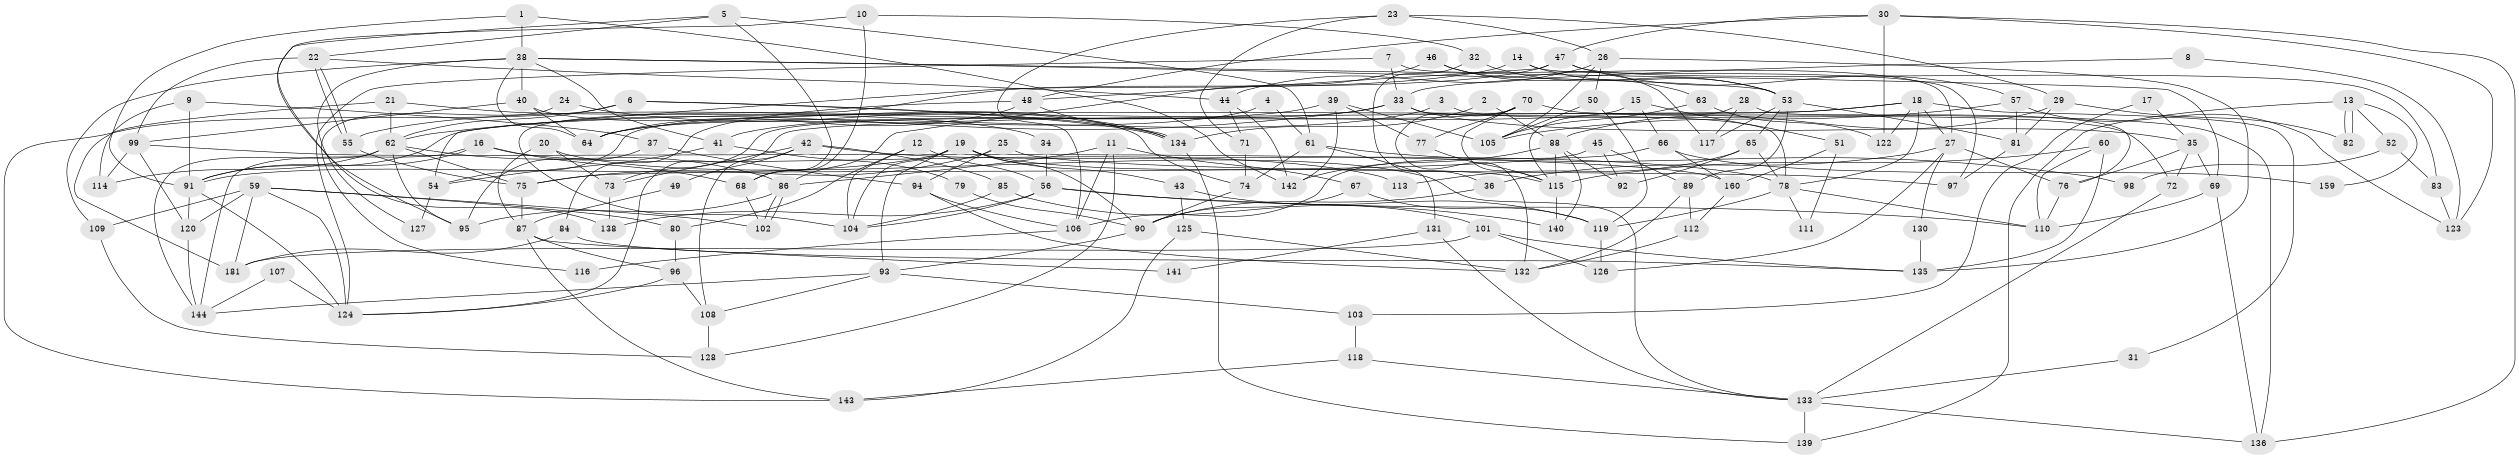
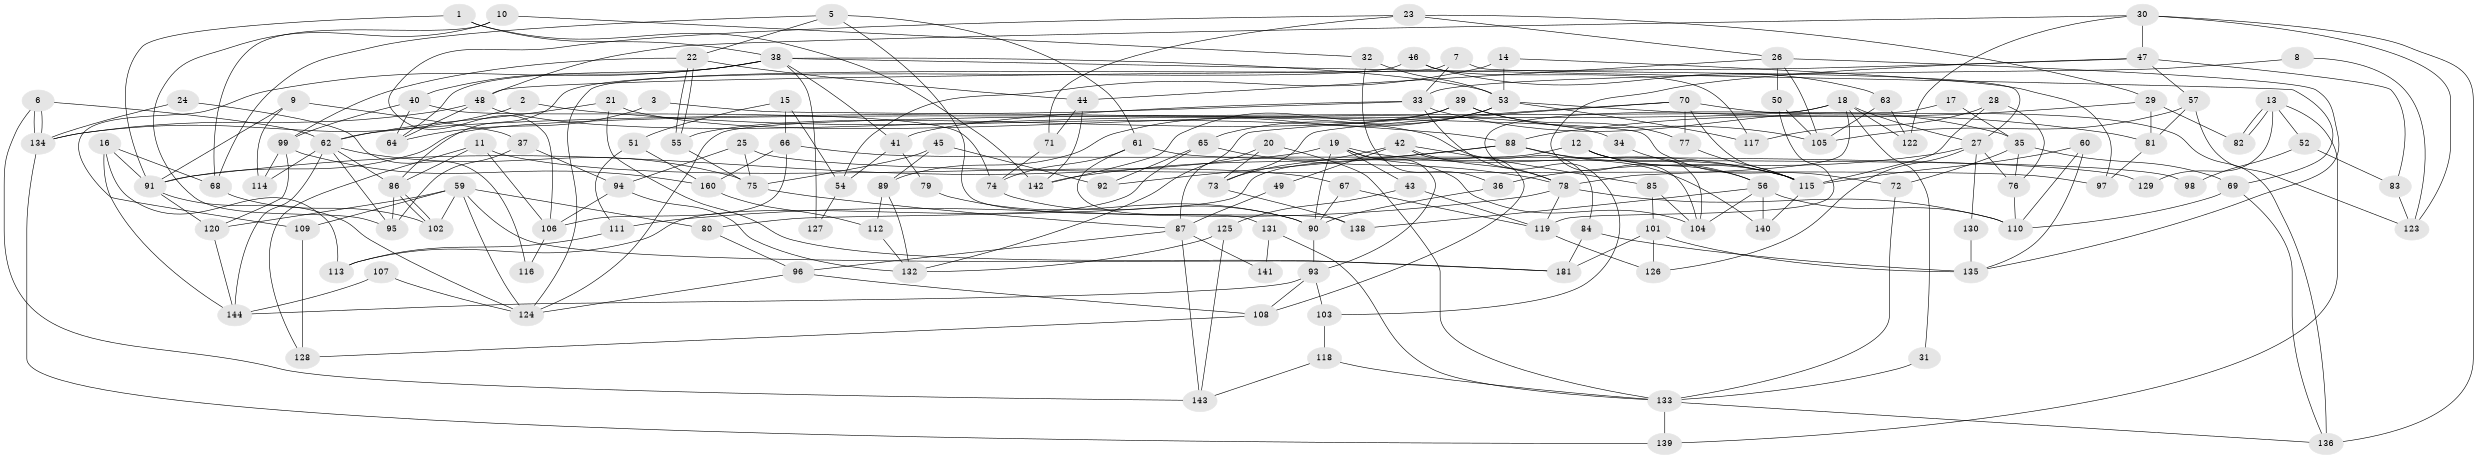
(1268, 101) -> none
none -> (1691, 165)
(2327, 186) -> (2146, 186)
none -> (494, 247)
